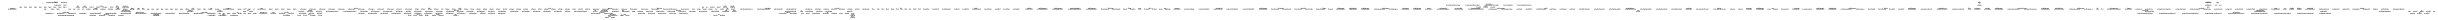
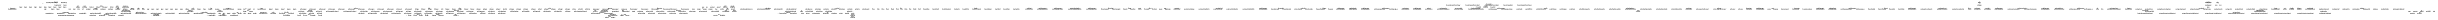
(2385, 11) -> none
(2427, 13) -> none
